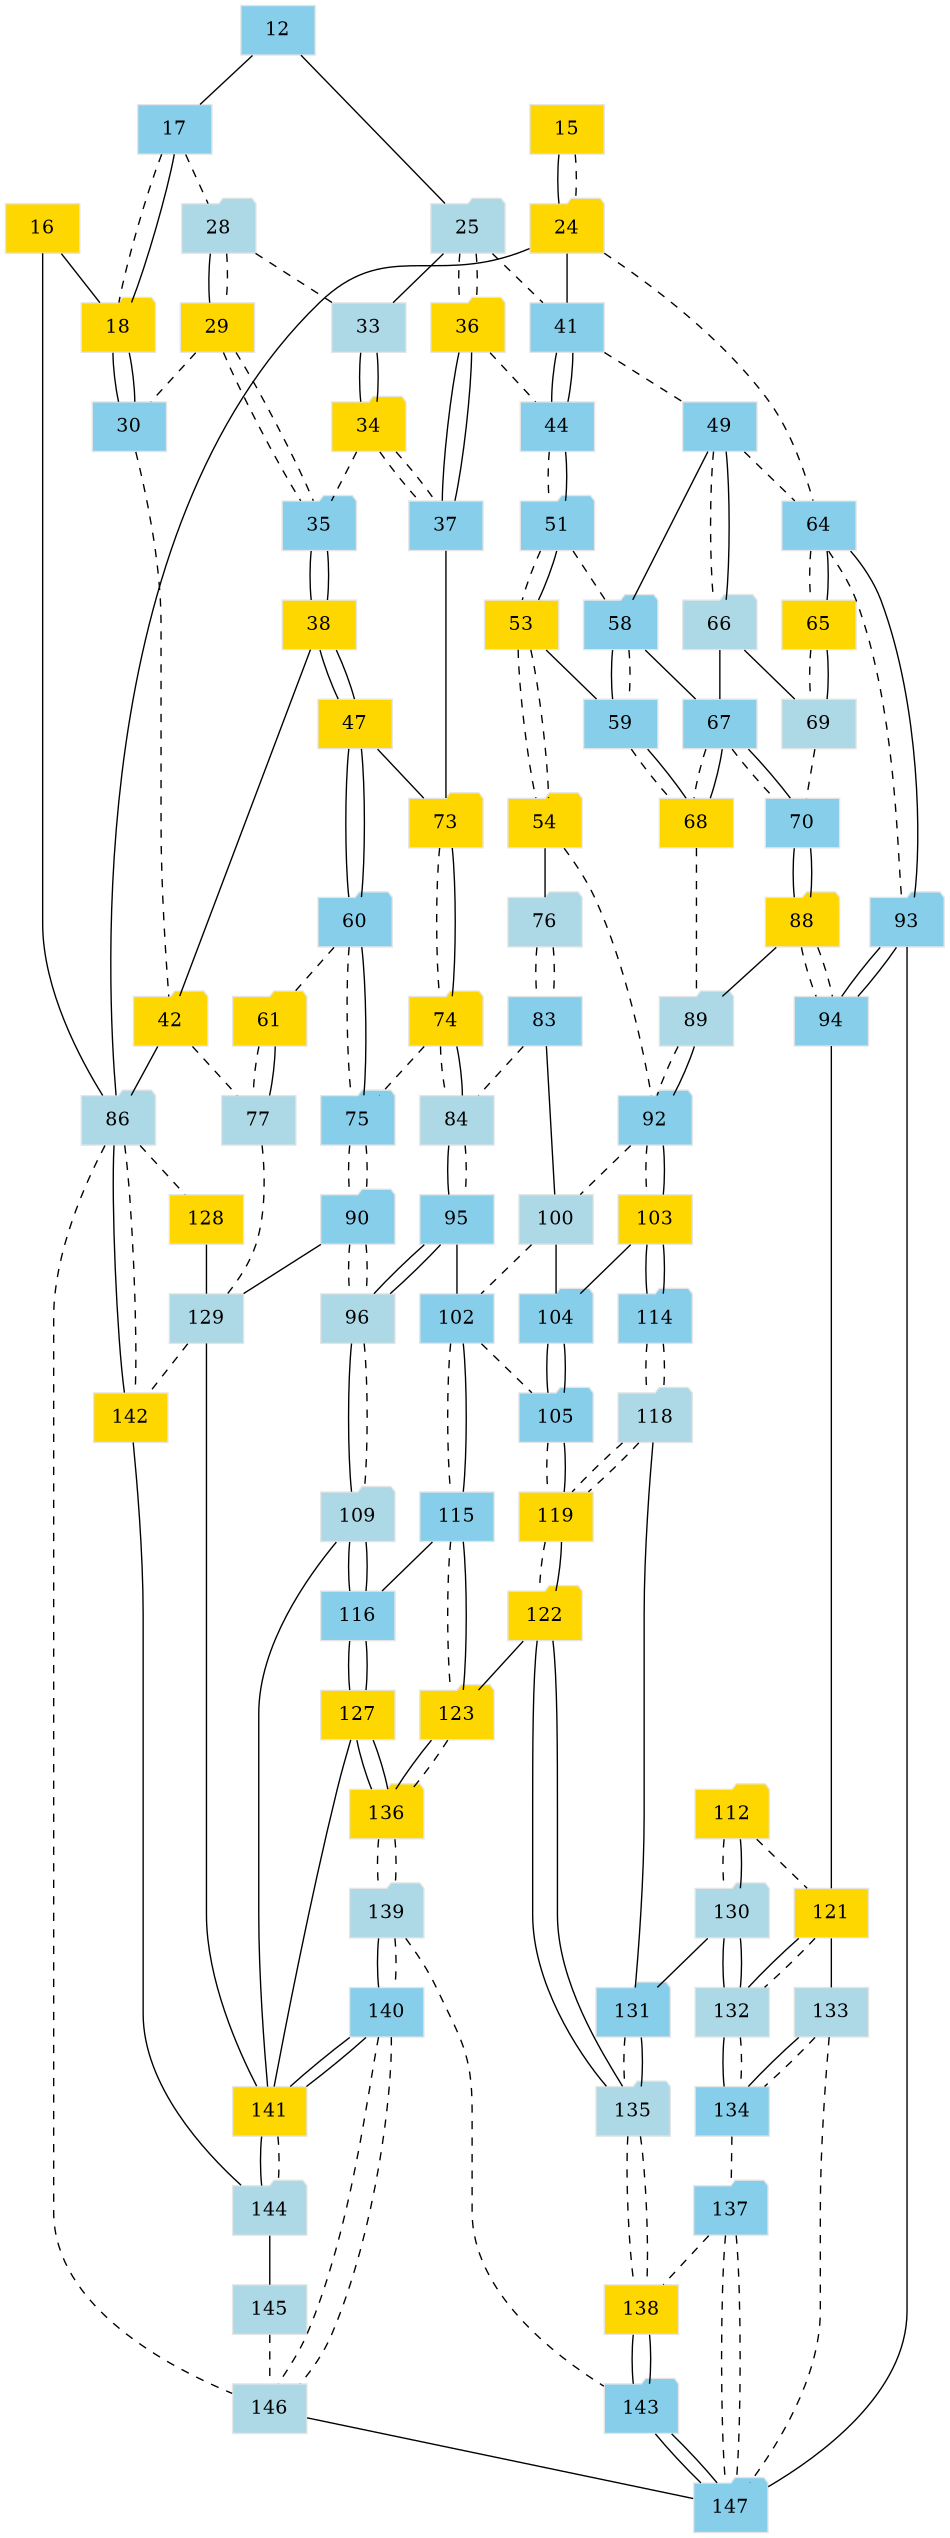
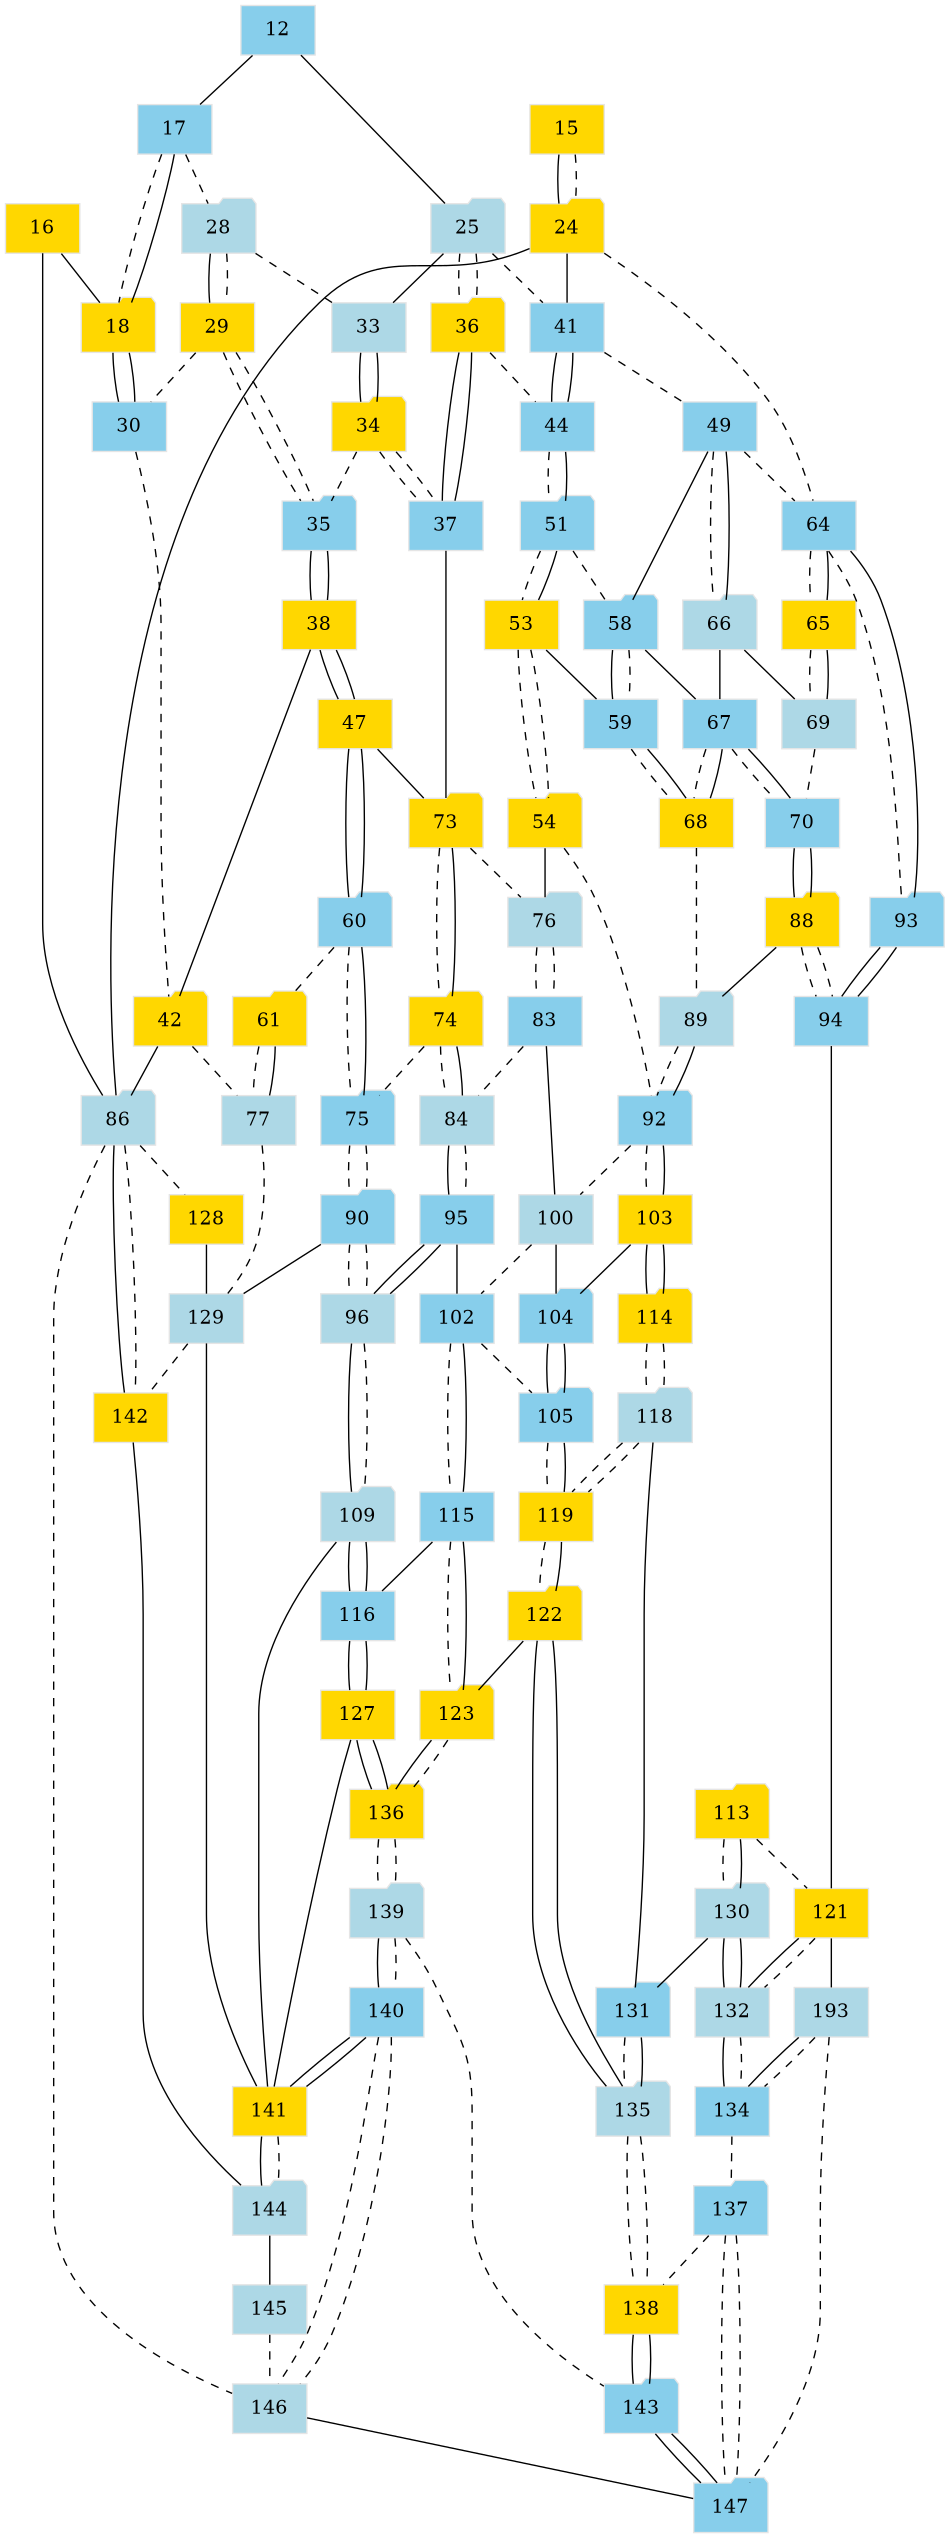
none -> (496, 873)
(655, 1319) -> (655, 1319)
(907, 1746) -> none
(732, 1814) -> (732, 1814)
(831, 2012) -> (831, 2012)
